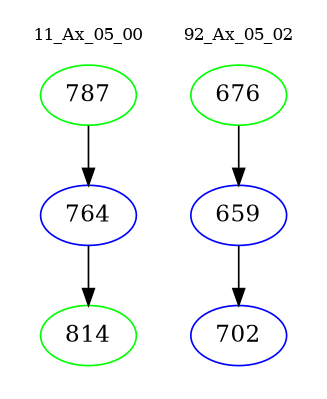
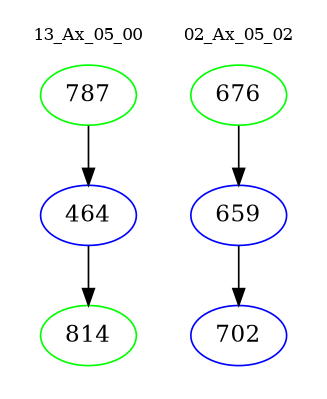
(88, 36) -> (88, 36)
(239, 36) -> (239, 36)
(88, 215) -> (88, 215)
